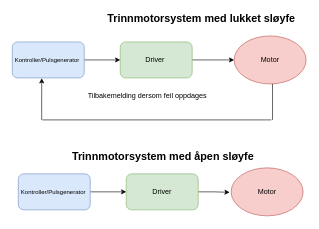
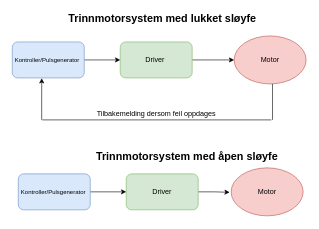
(201, 18) -> (162, 18)
(147, 96) -> (156, 114)
(163, 156) -> (187, 156)
